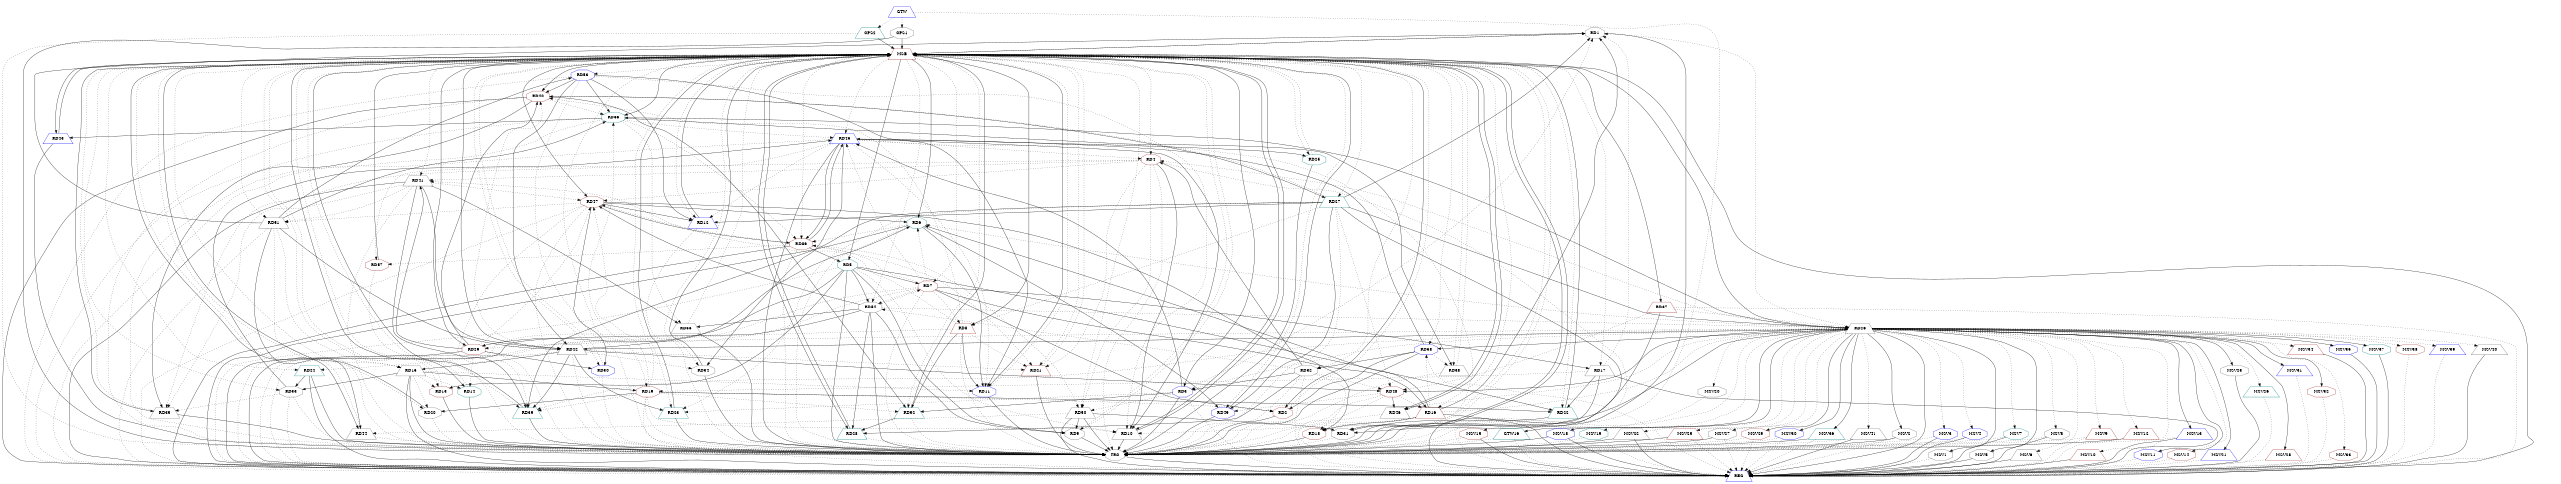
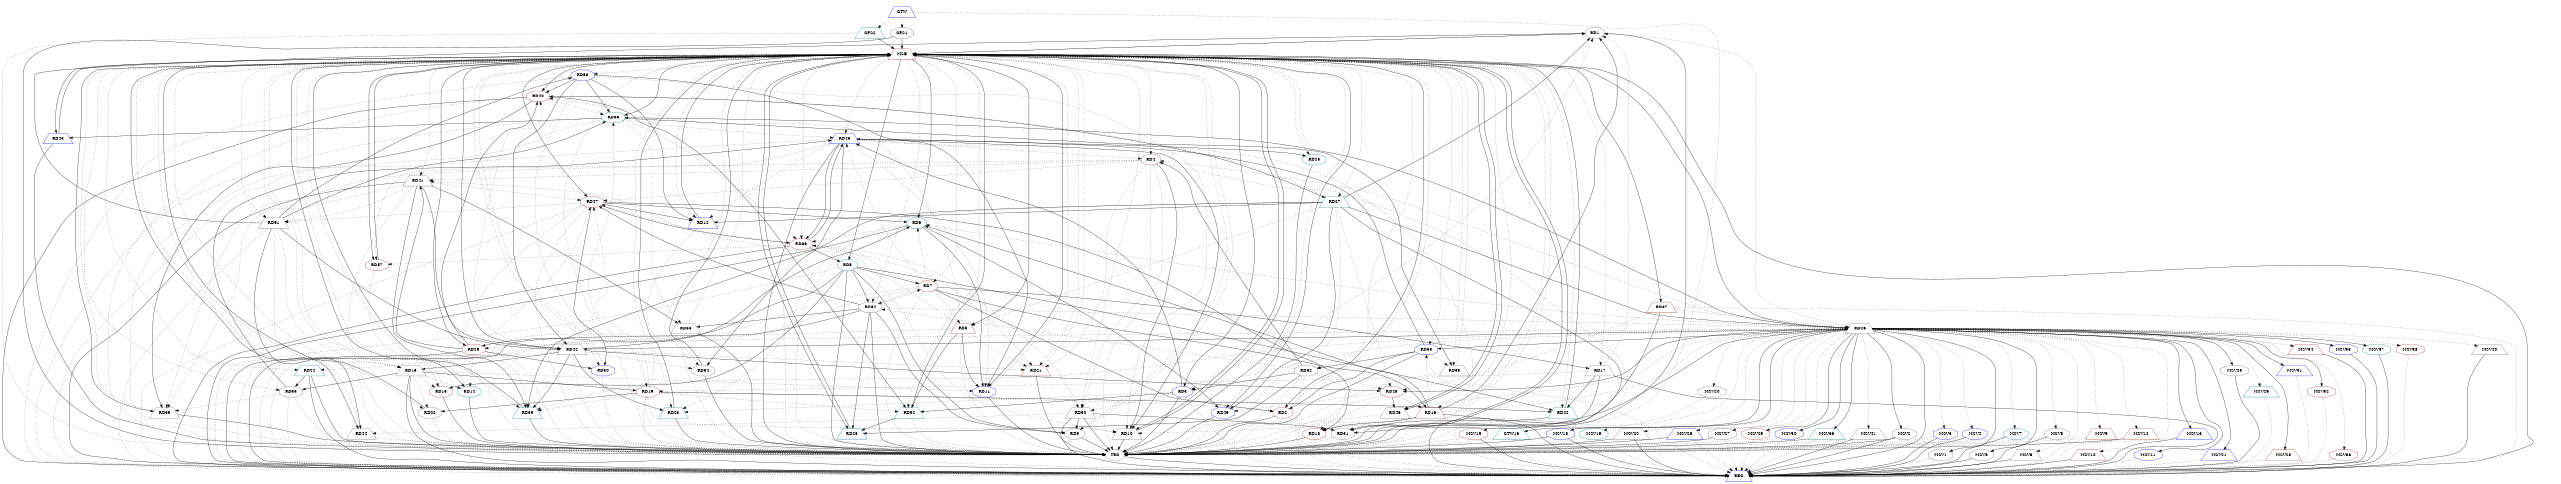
none -> (372, 84)
(2448, 350) -> none
(1685, 434) -> (1685, 434)
(2182, 455) -> none
(1824, 457) -> (1824, 457)
